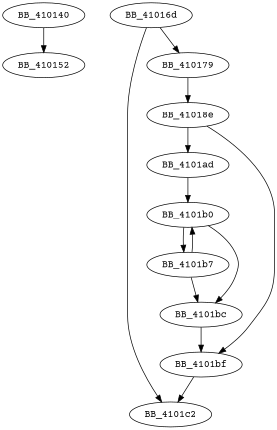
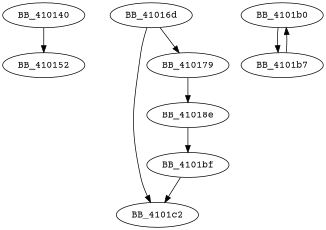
(188, 165) -> none
(201, 315) -> none
